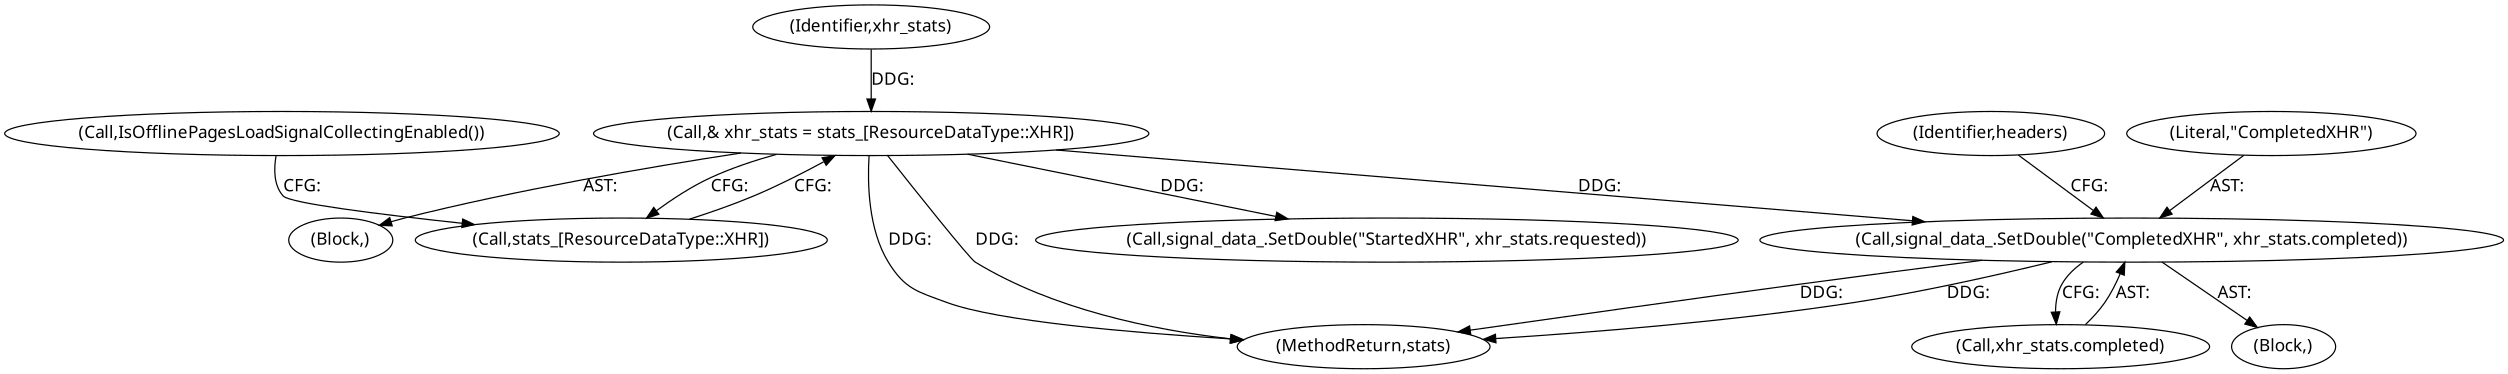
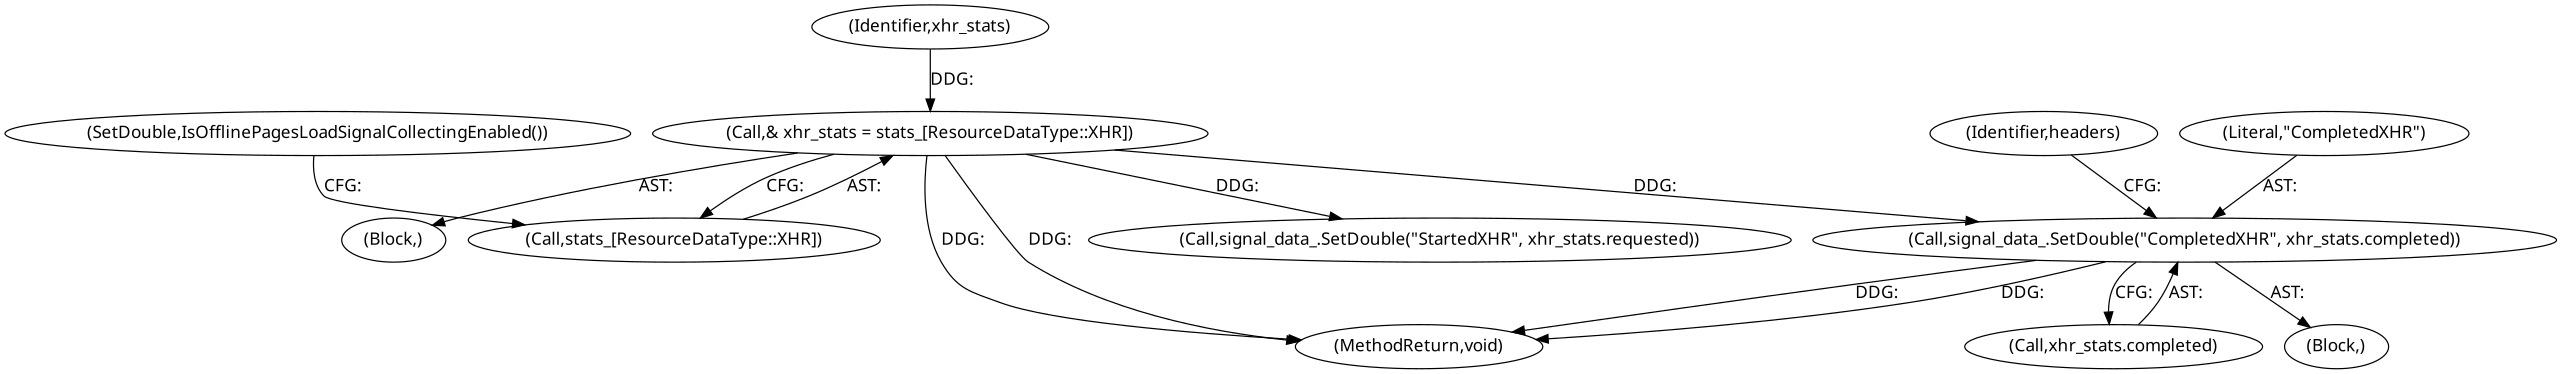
(282, 134) -> (318, 134)
(815, 187) -> (867, 187)
(1364, 347) -> (1419, 347)
